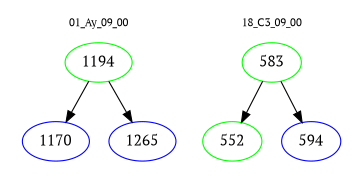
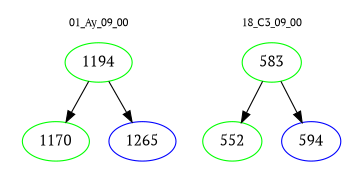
(56, 141) -> (56, 141)
